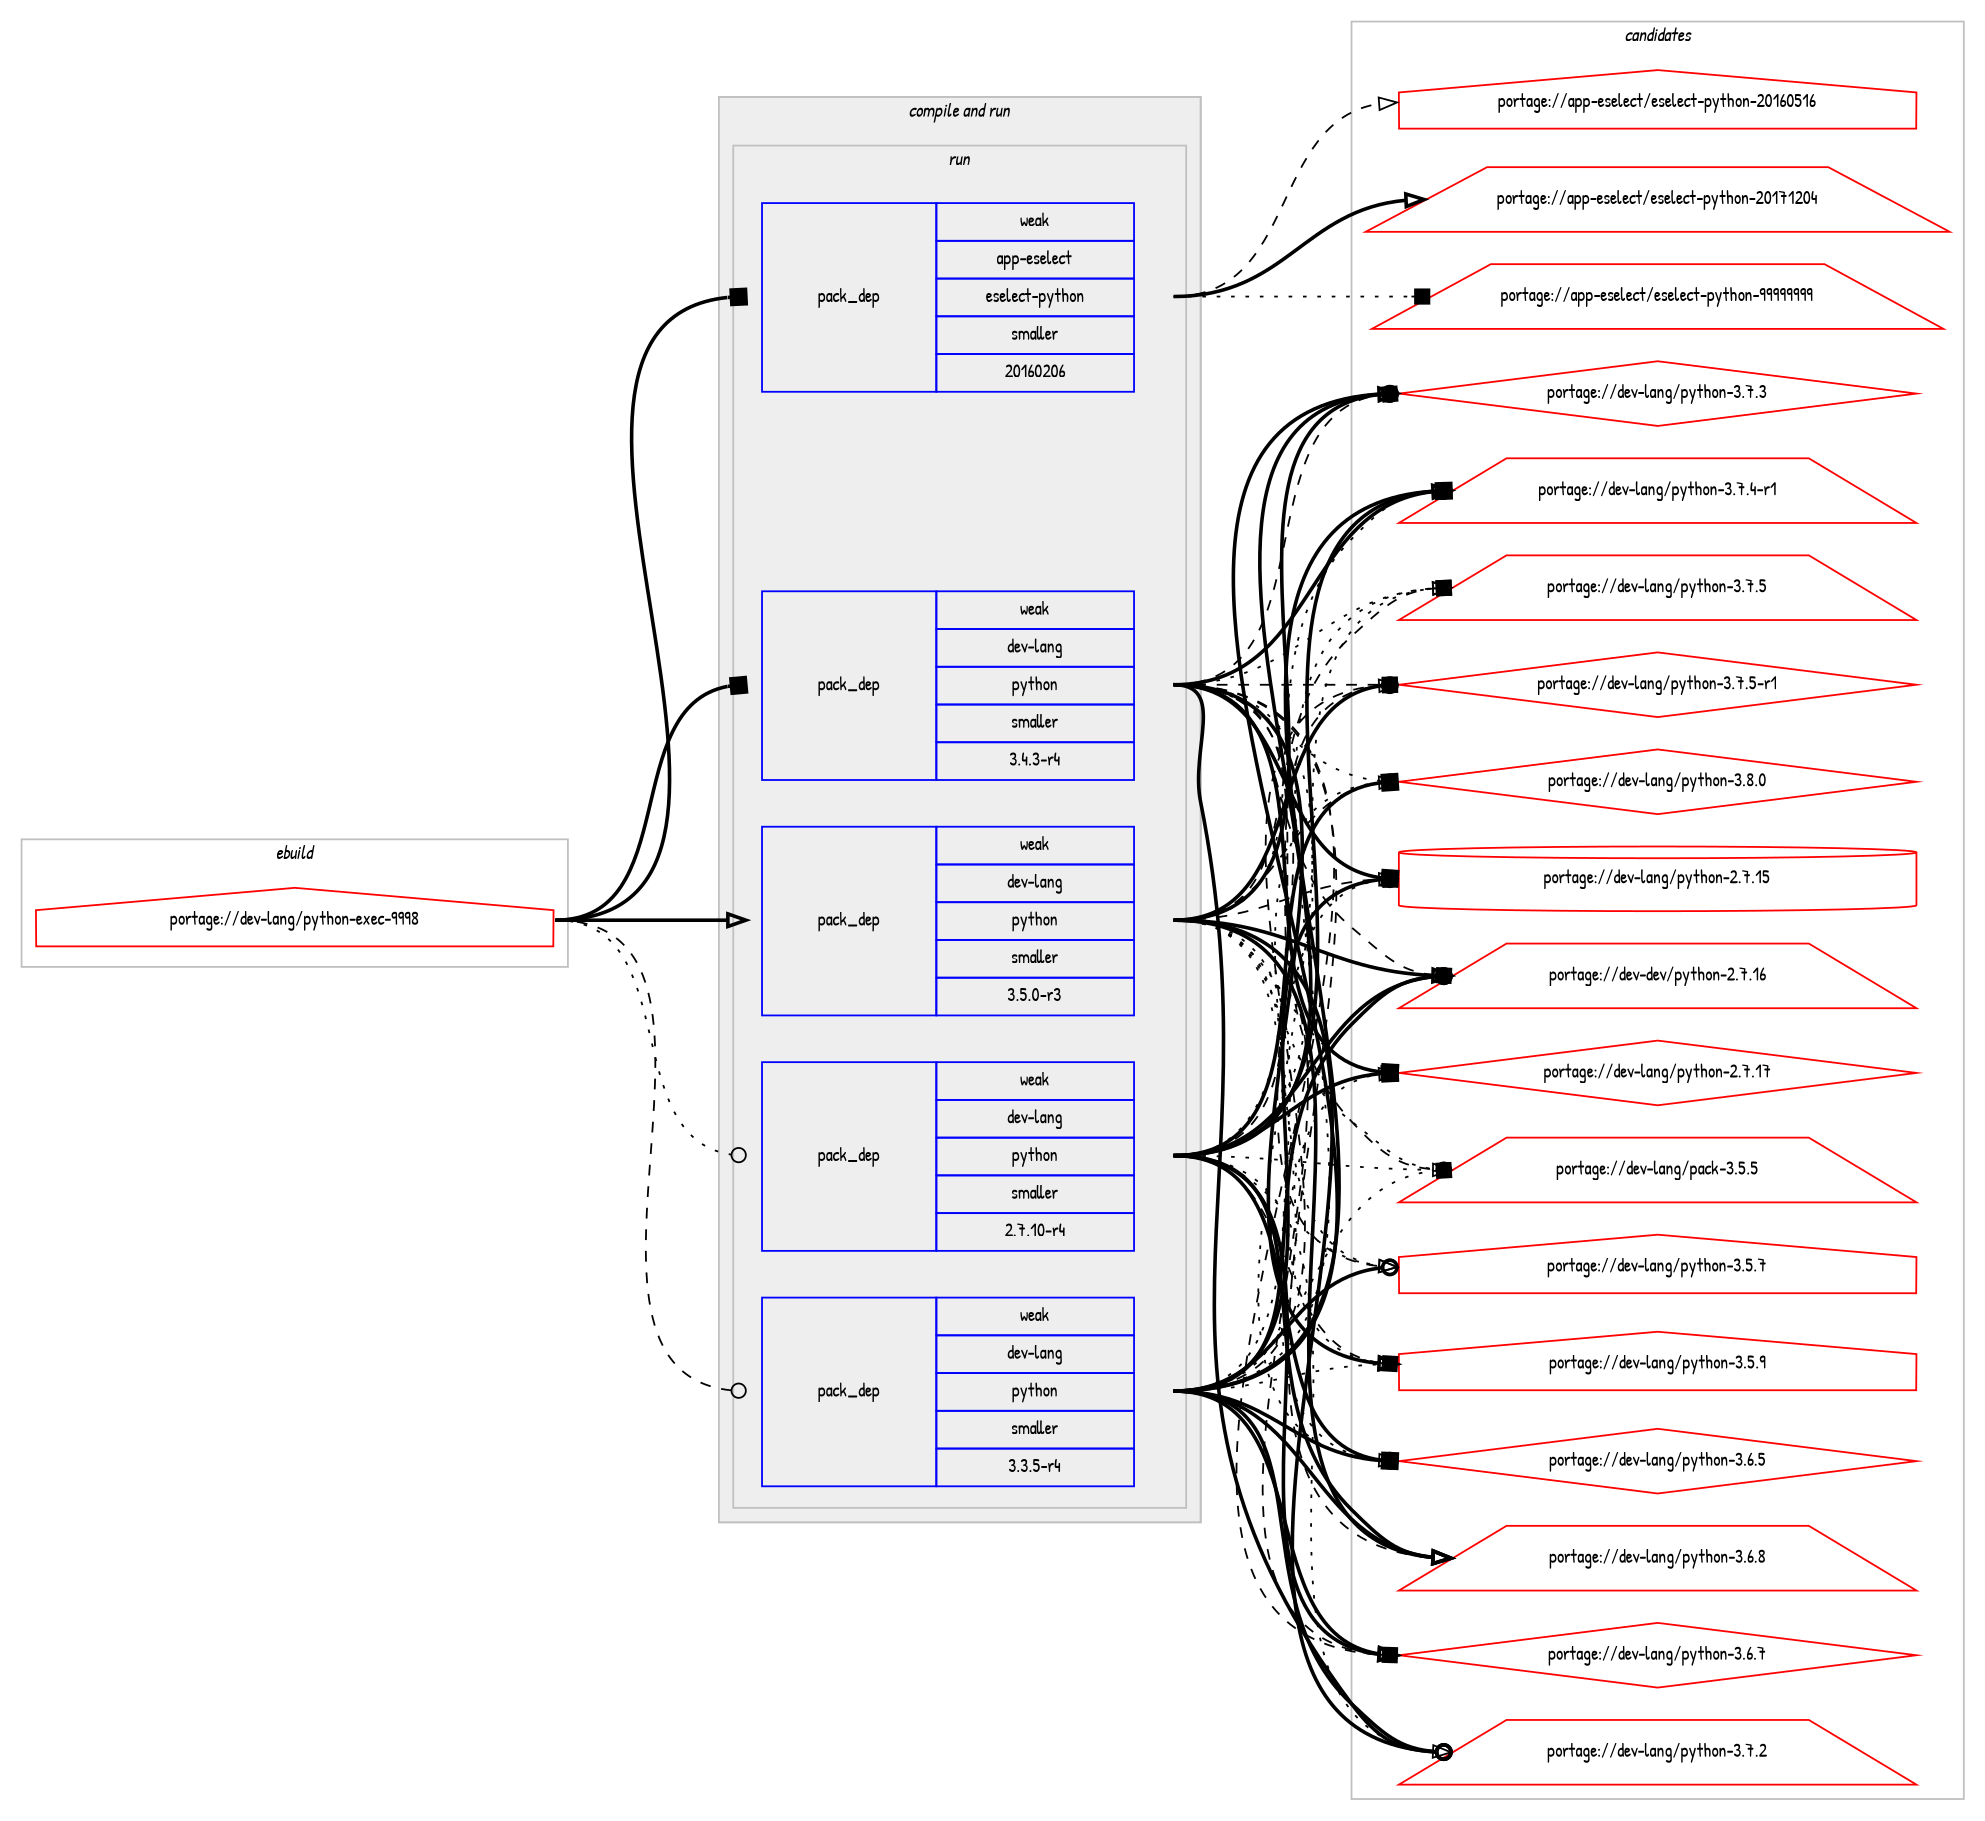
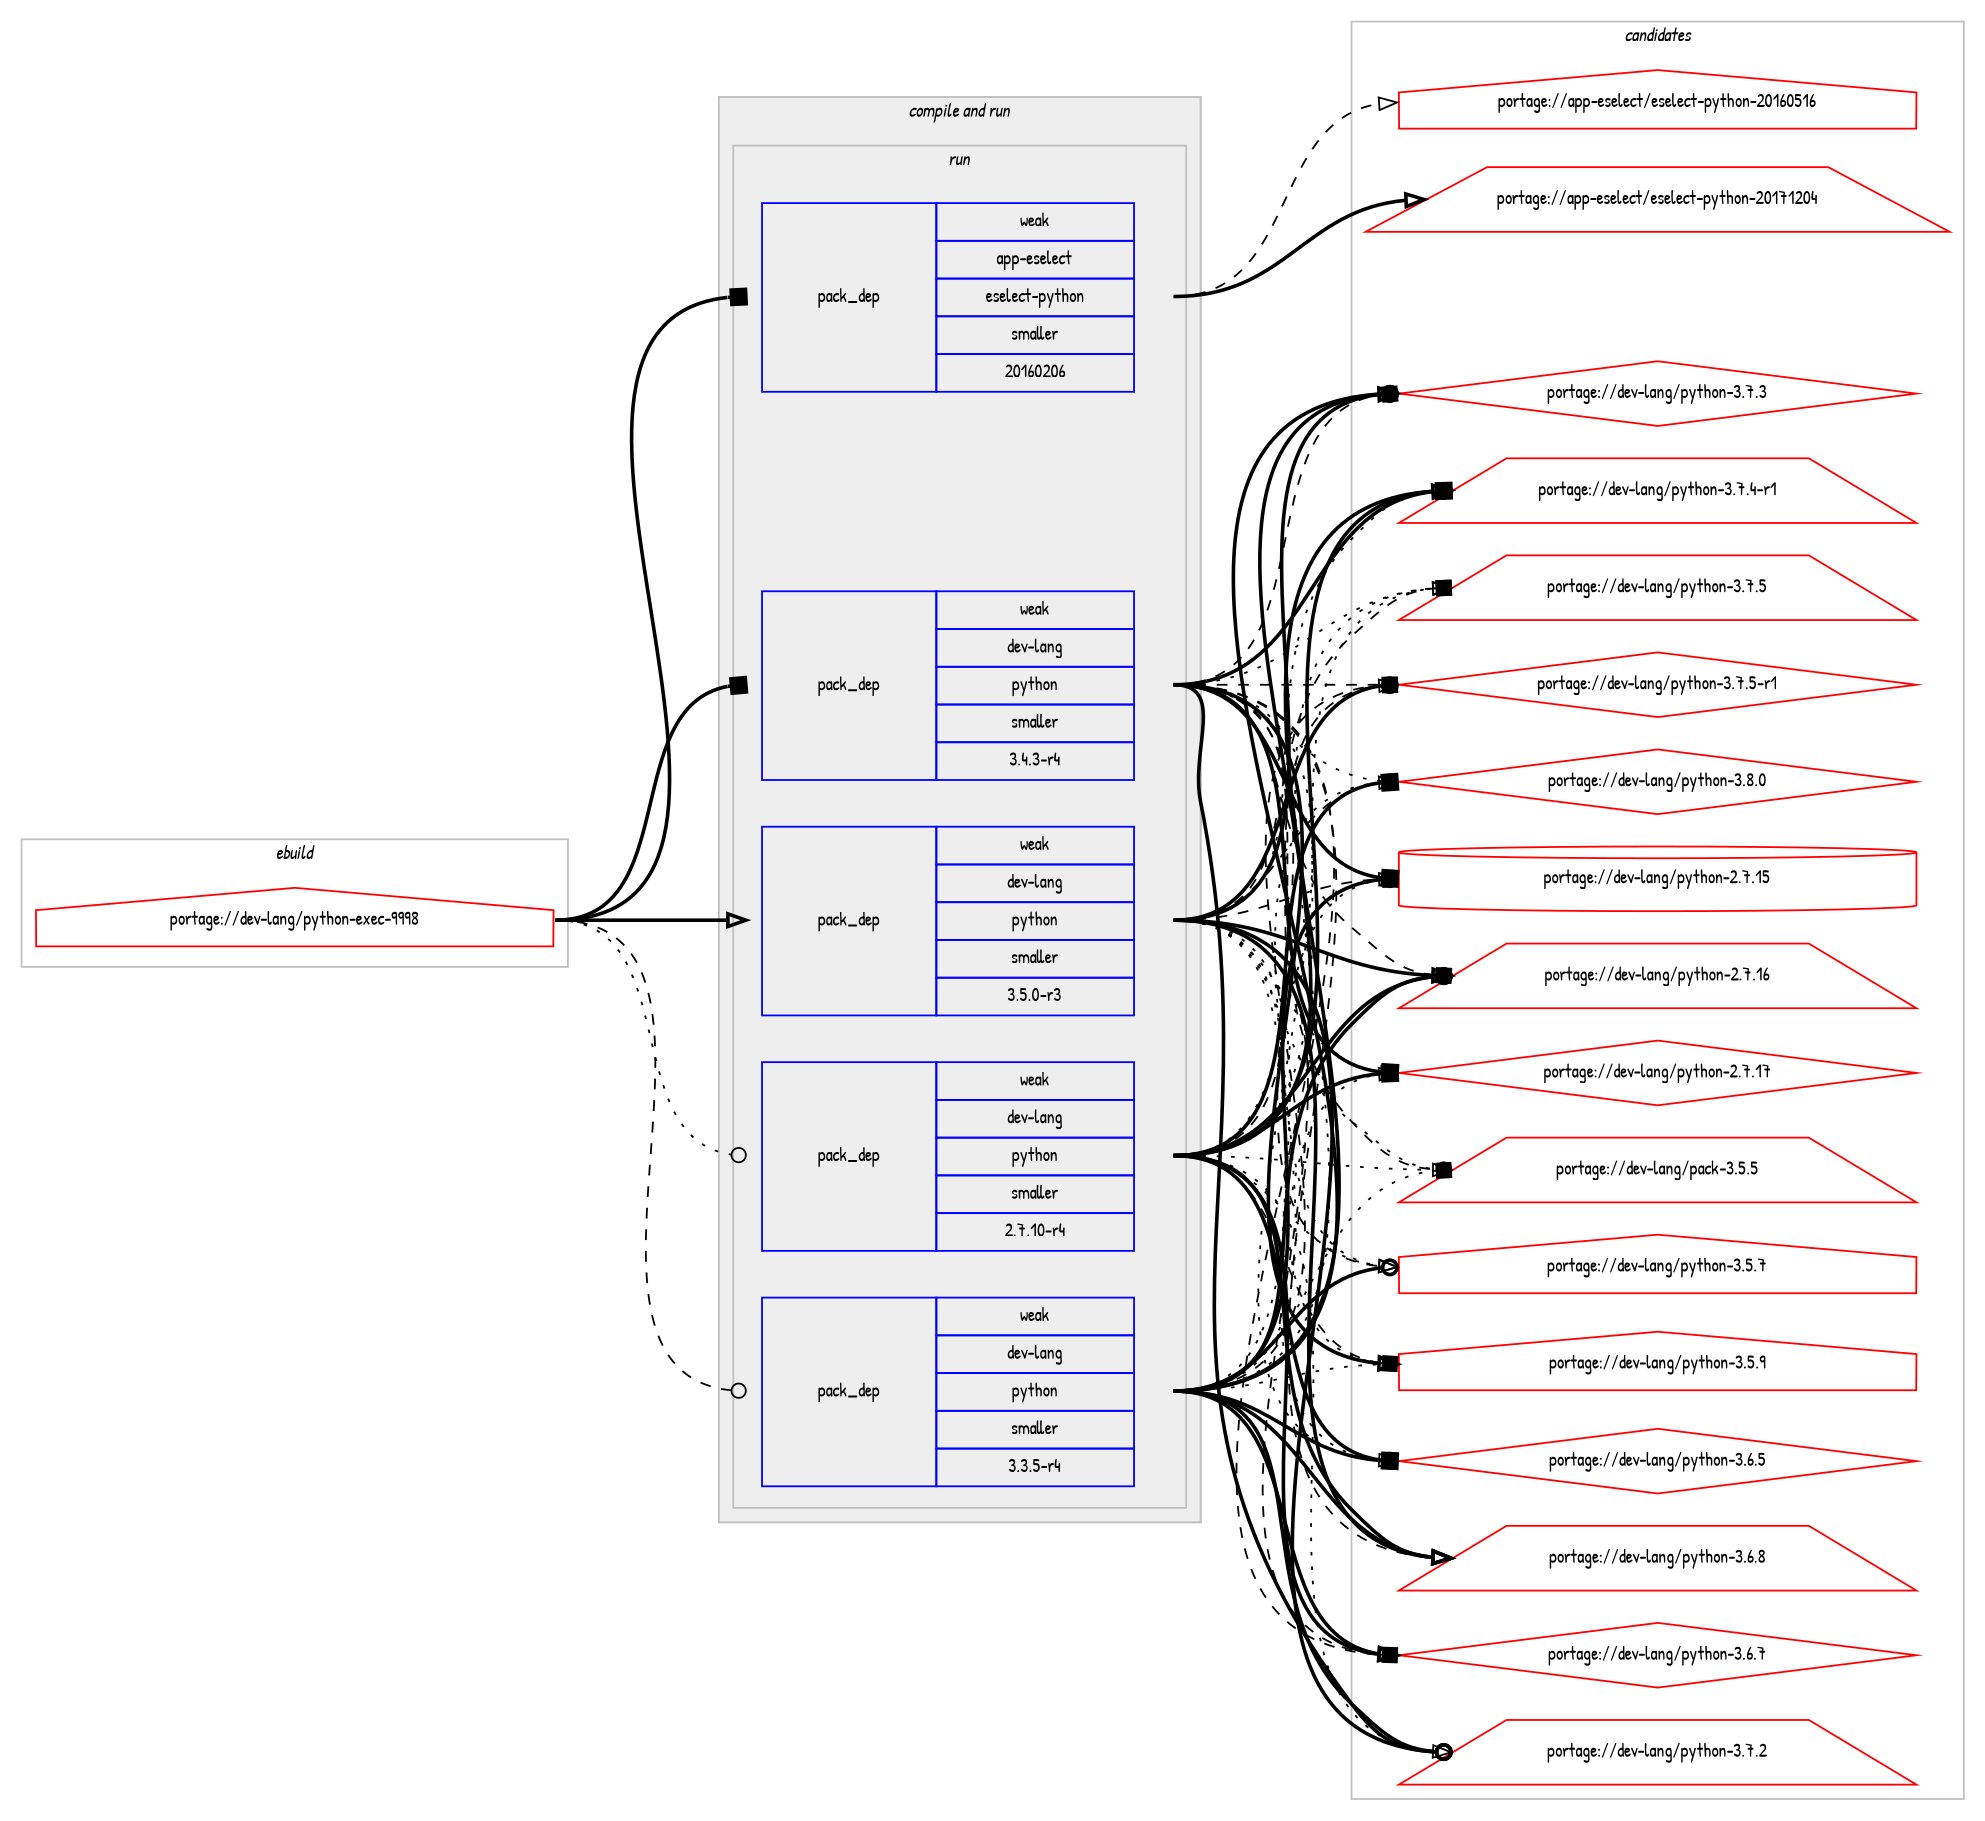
(1658, 297) -> none
(1658, 976) -> (1658, 976)
